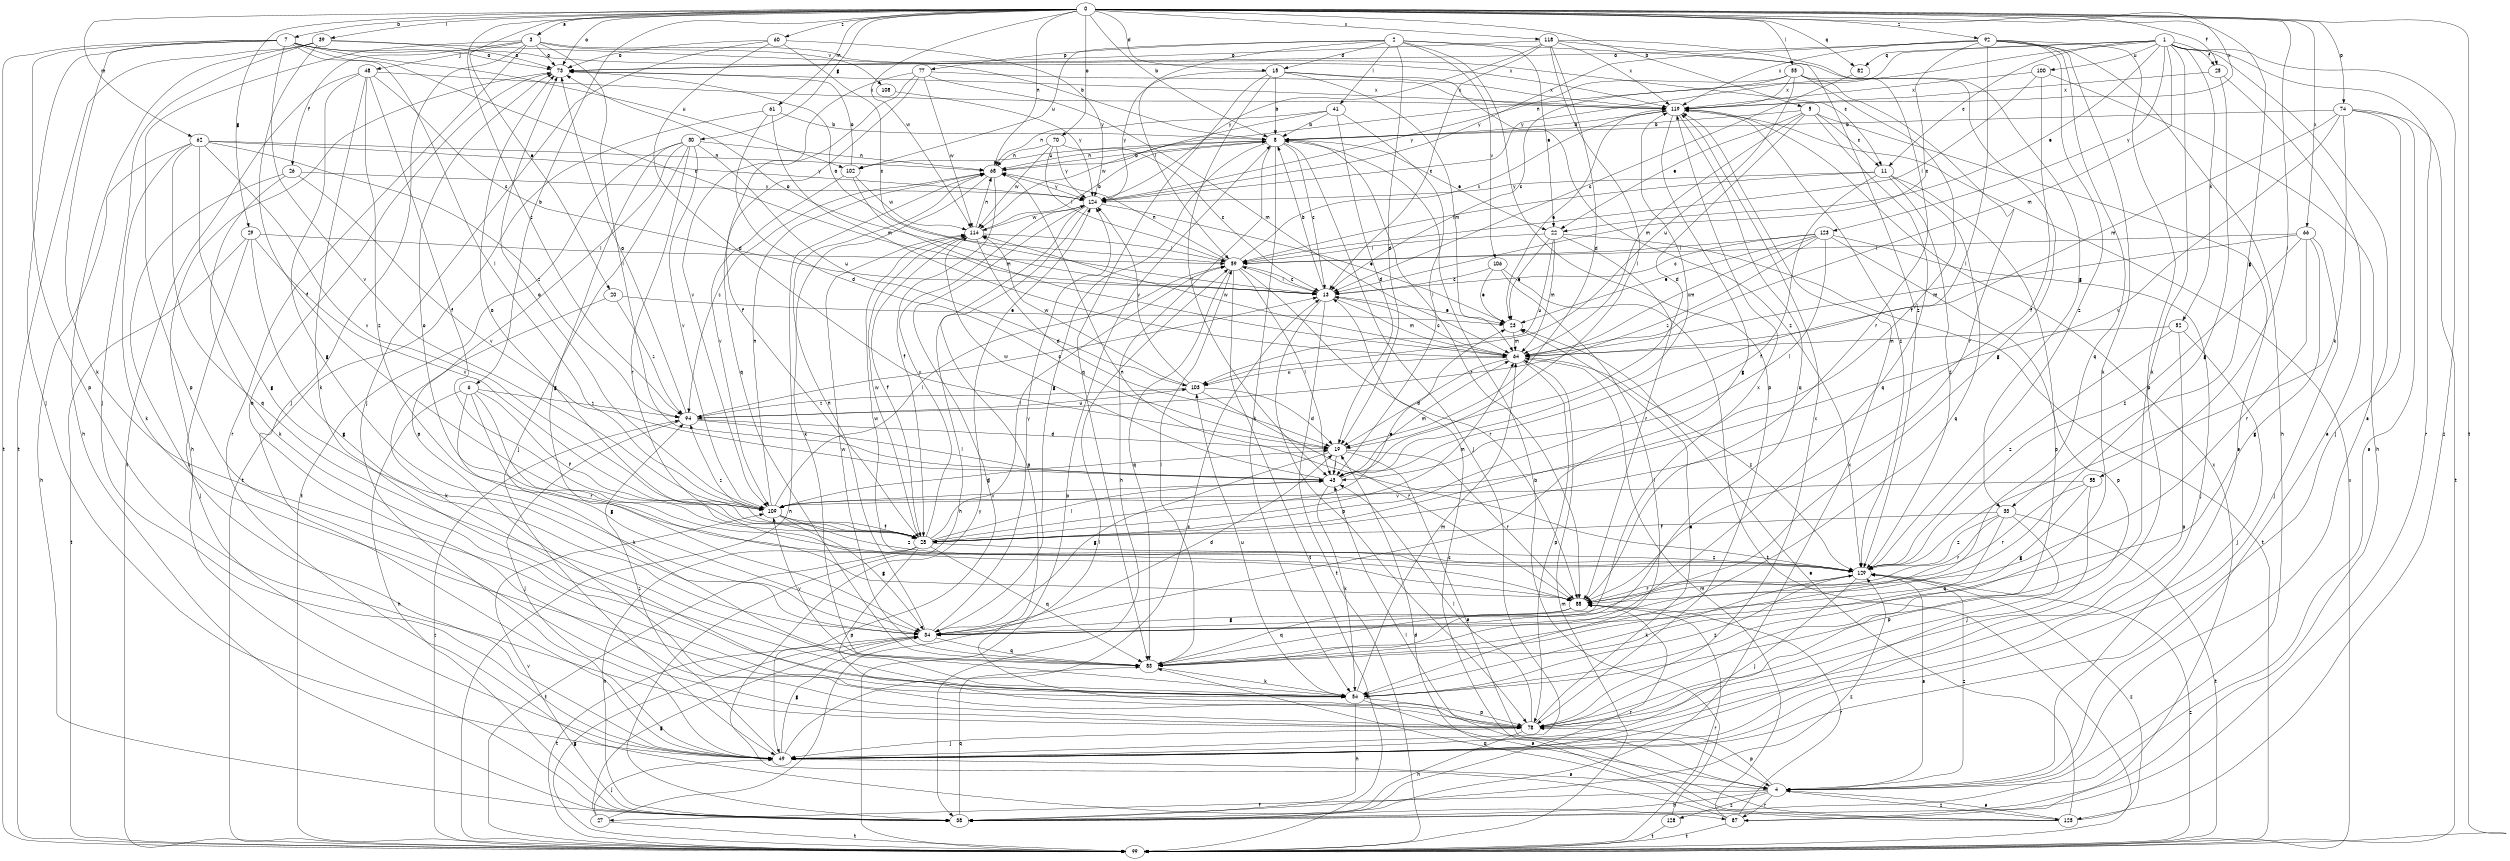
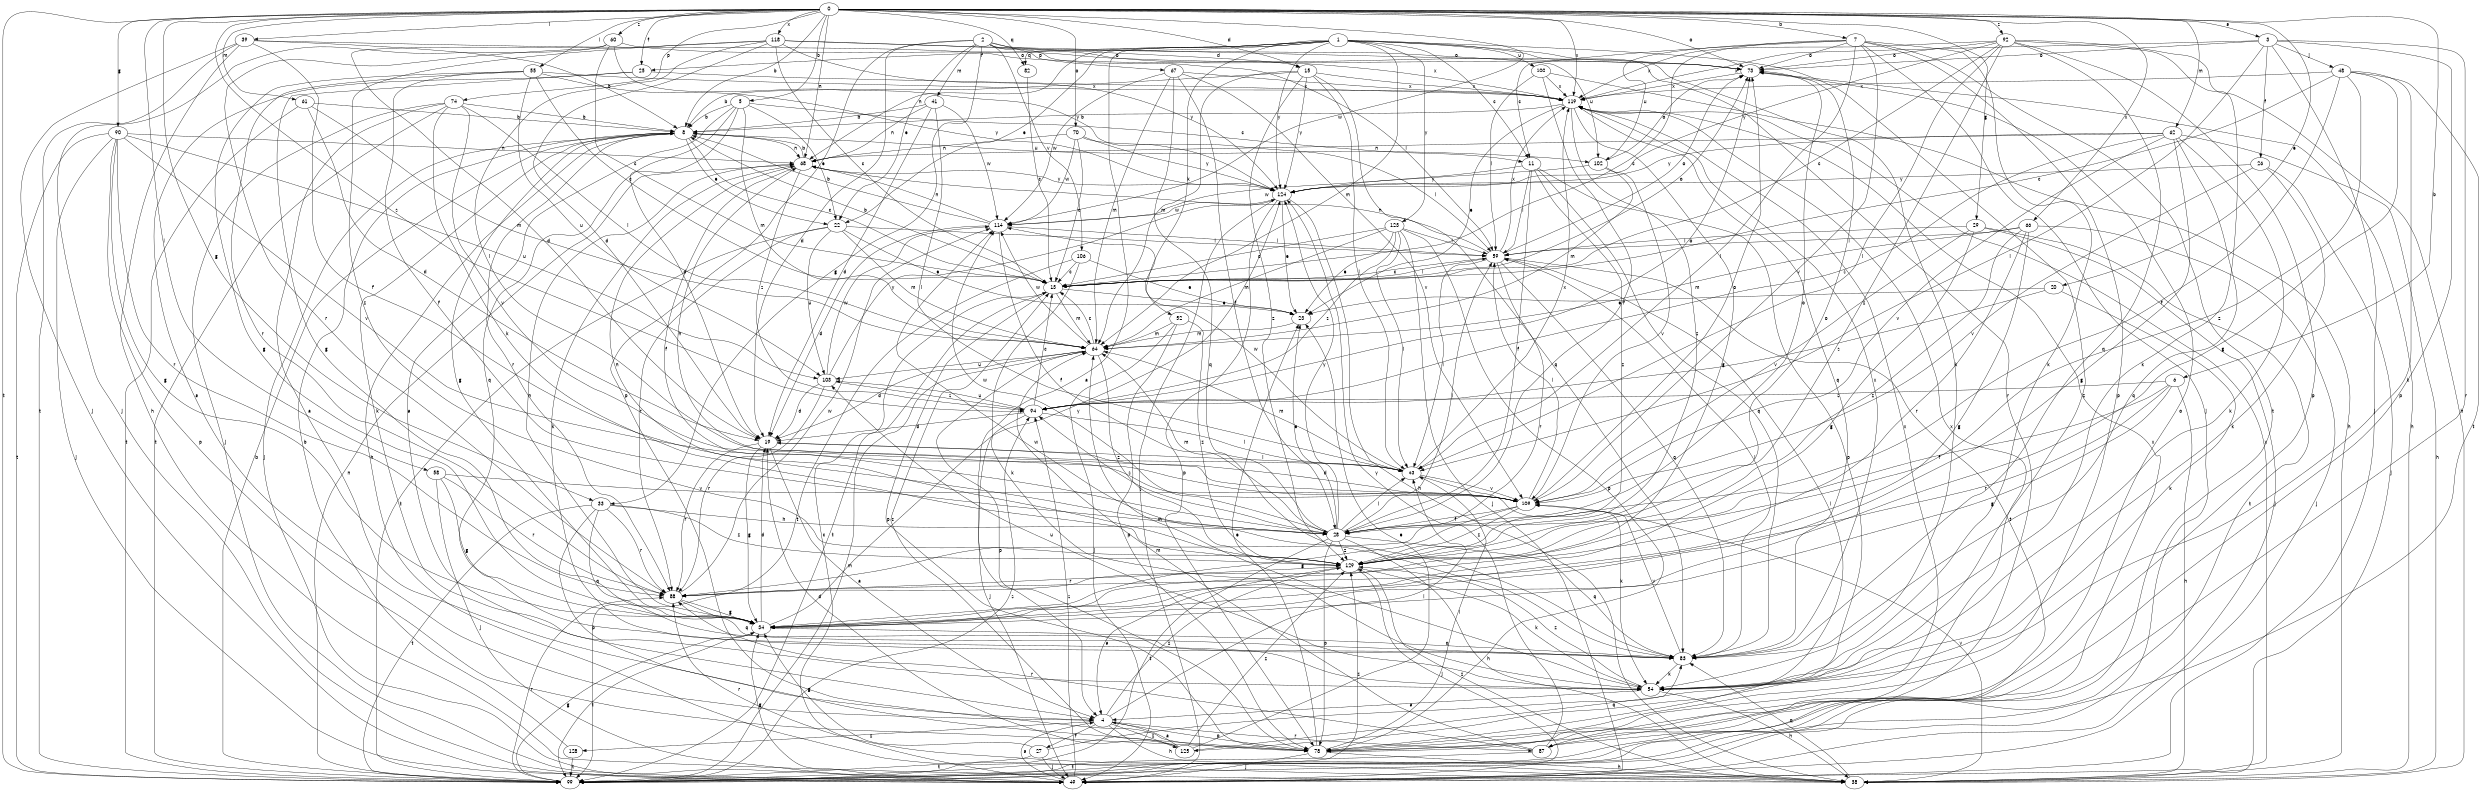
(922, 71) -> (1174, 71)
(1373, 71) -> (959, 71)
(886, 90) -> none
(691, 140) -> (118, 133)
(2113, 233) -> (628, 226)
(189, 465) -> (2391, 473)
(1654, 481) -> (1012, 473)
(1662, 527) -> (784, 520)
(798, 637) -> none
(1454, 710) -> none
